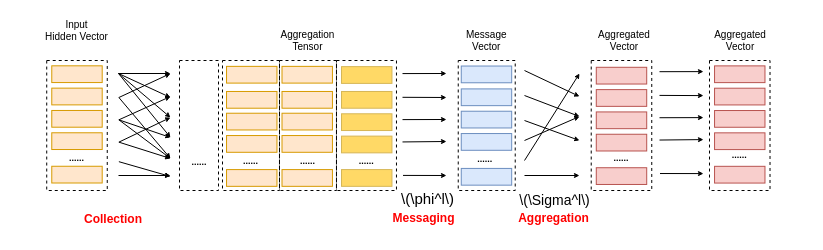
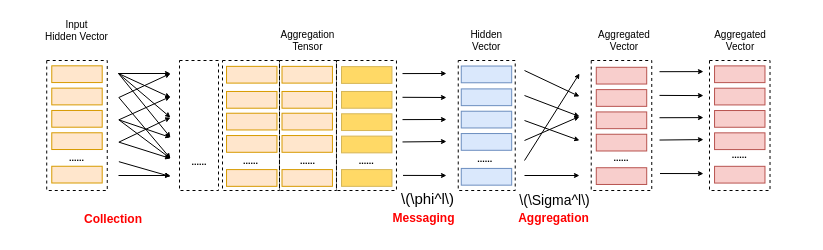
(486, 35) -> (486, 35)
